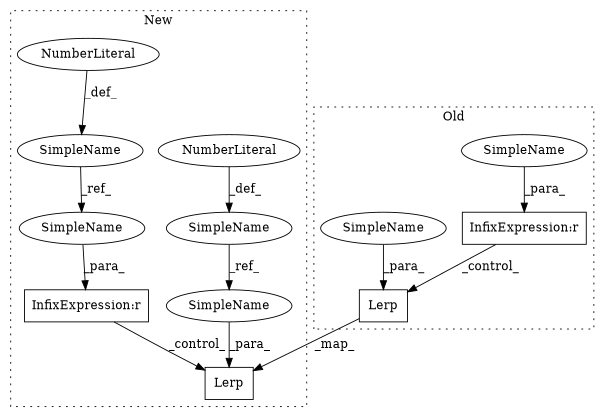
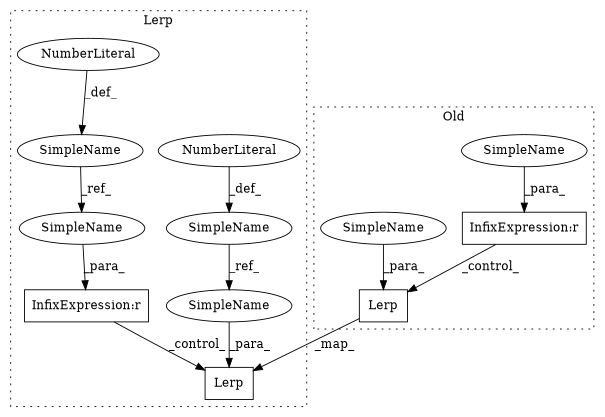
(159, 21) -> (159, 21)
